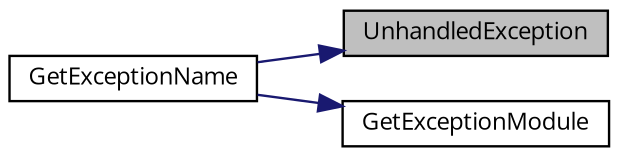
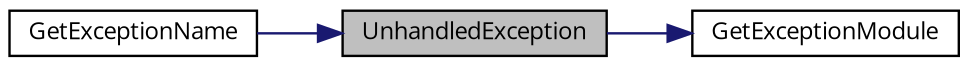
(288, 99) -> (637, 33)
